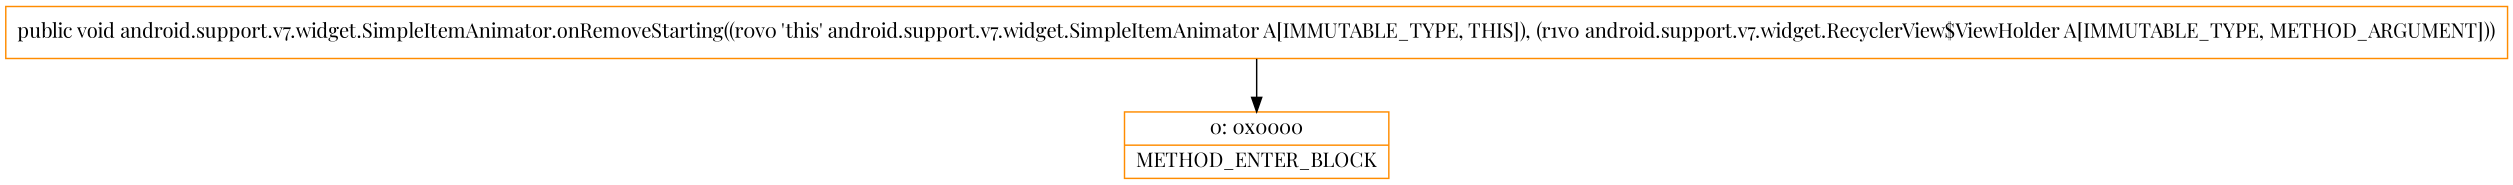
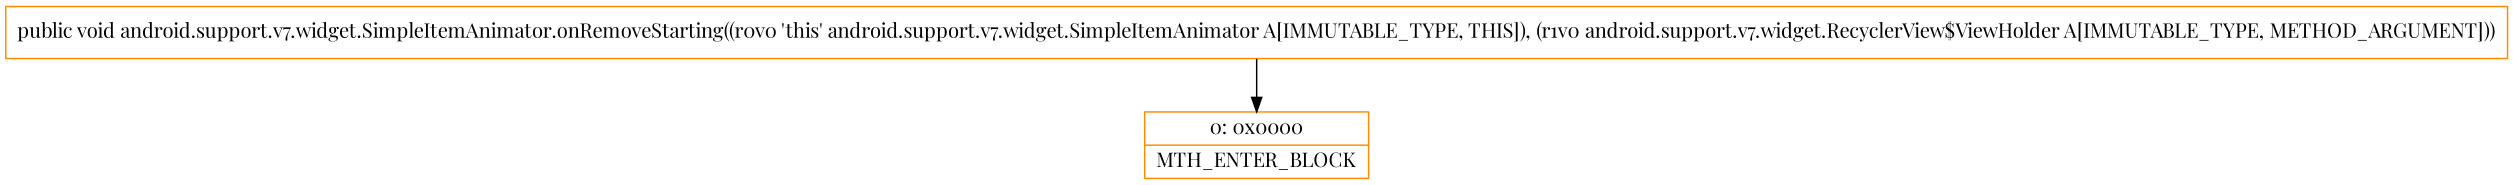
(1257, 161) -> (1257, 161)
